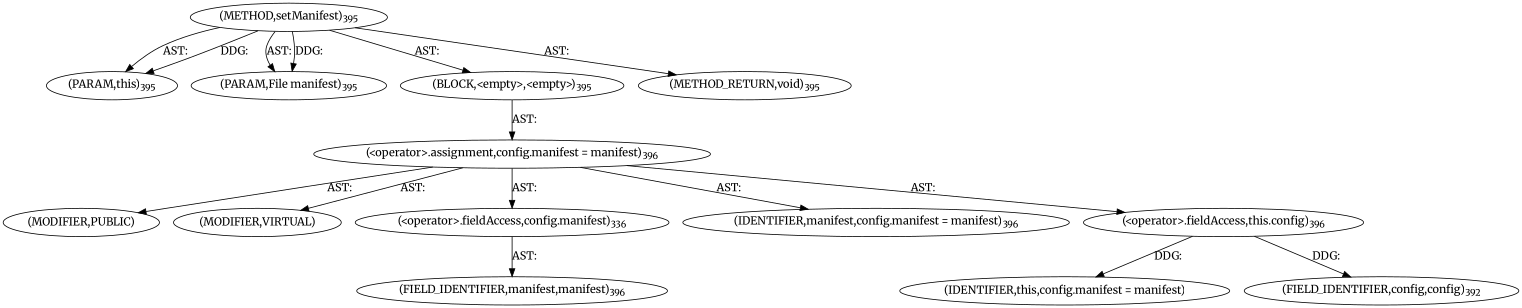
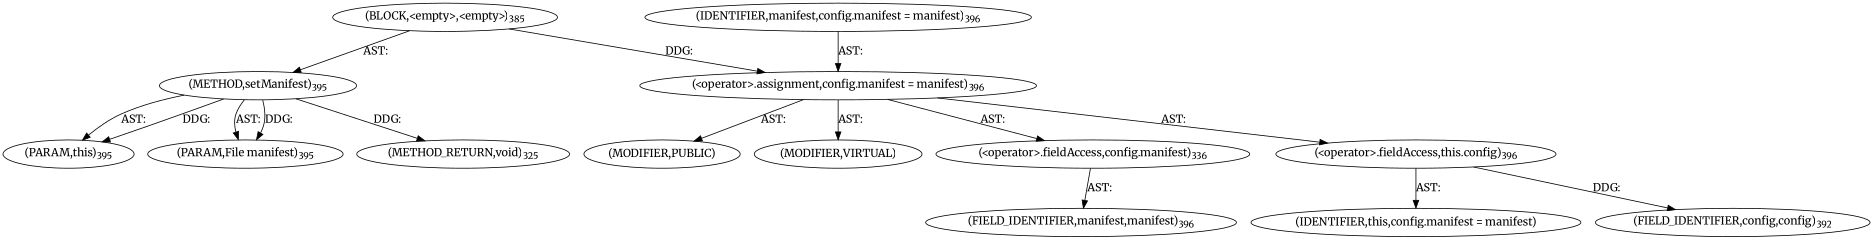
(396, 50) -> (355, 50)
(558, 51) -> (389, 120)
(584, 85) -> (517, 16)
(812, 85) -> (531, 153)
(526, 120) -> (681, 51)
(690, 188) -> (838, 48)
(1170, 257) -> (1430, 188)
